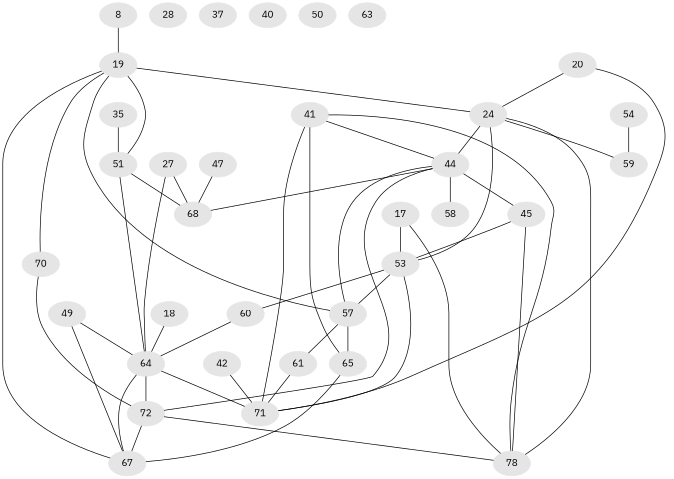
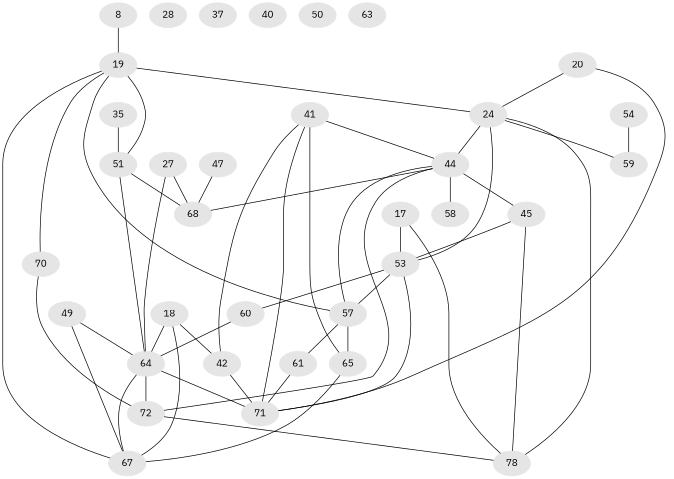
(552, 204) -> (236, 230)
none -> (192, 335)
(137, 438) -> (179, 397)
